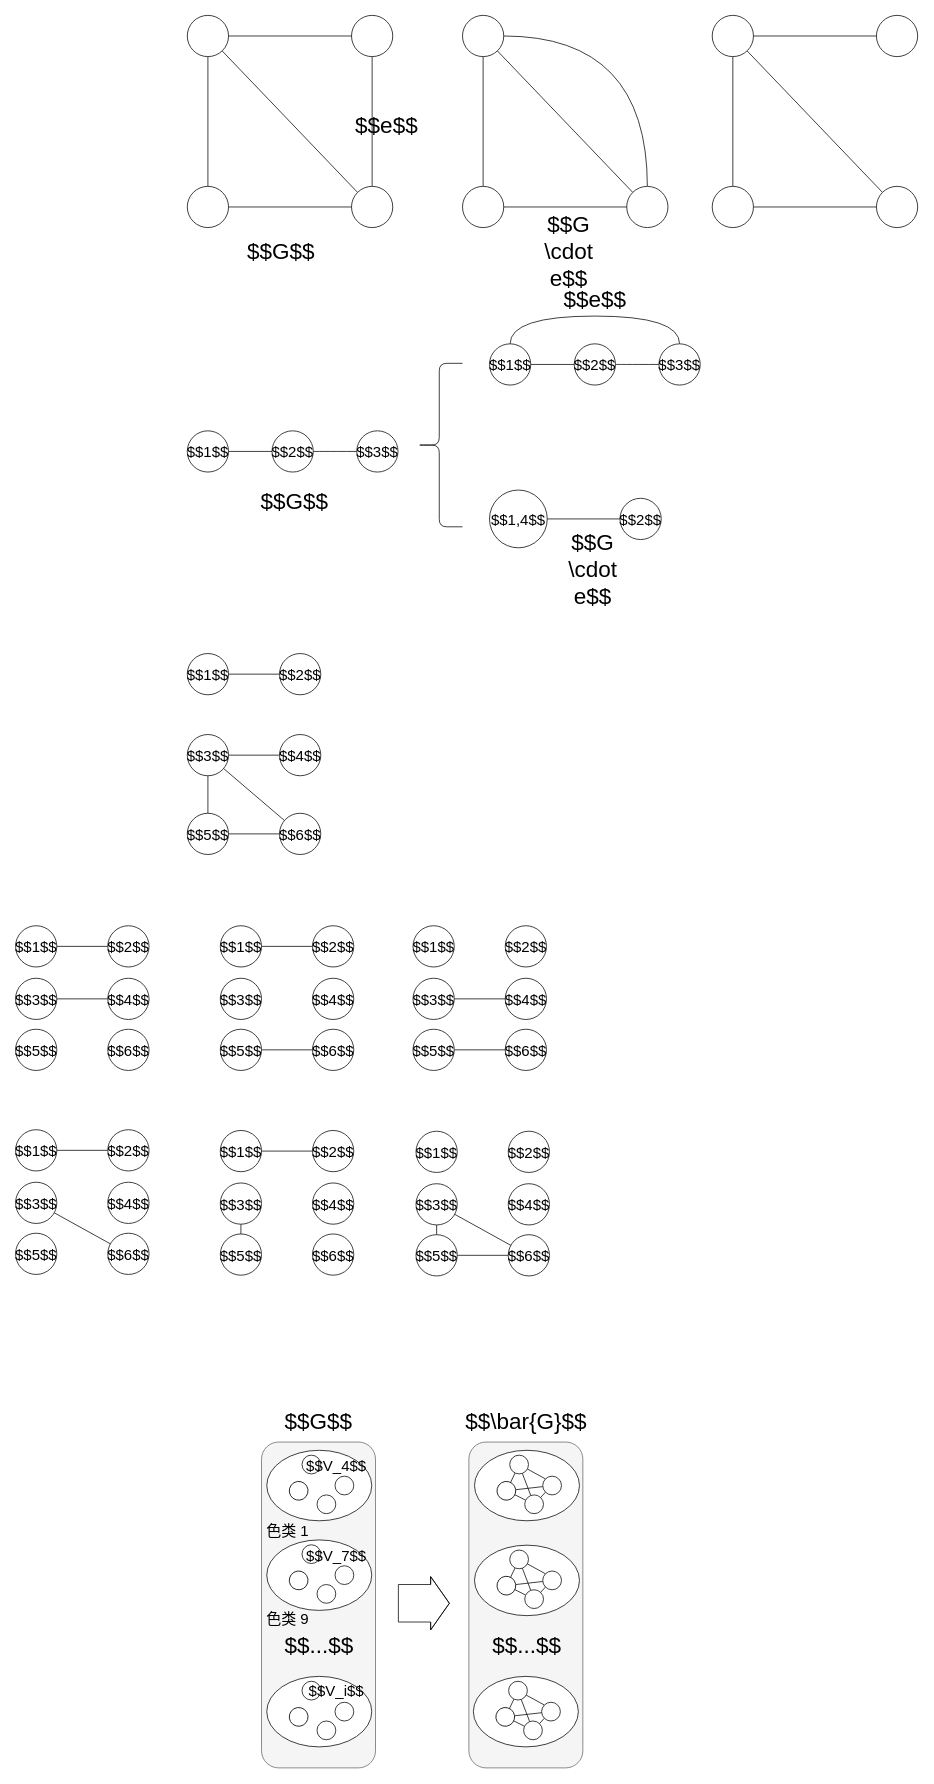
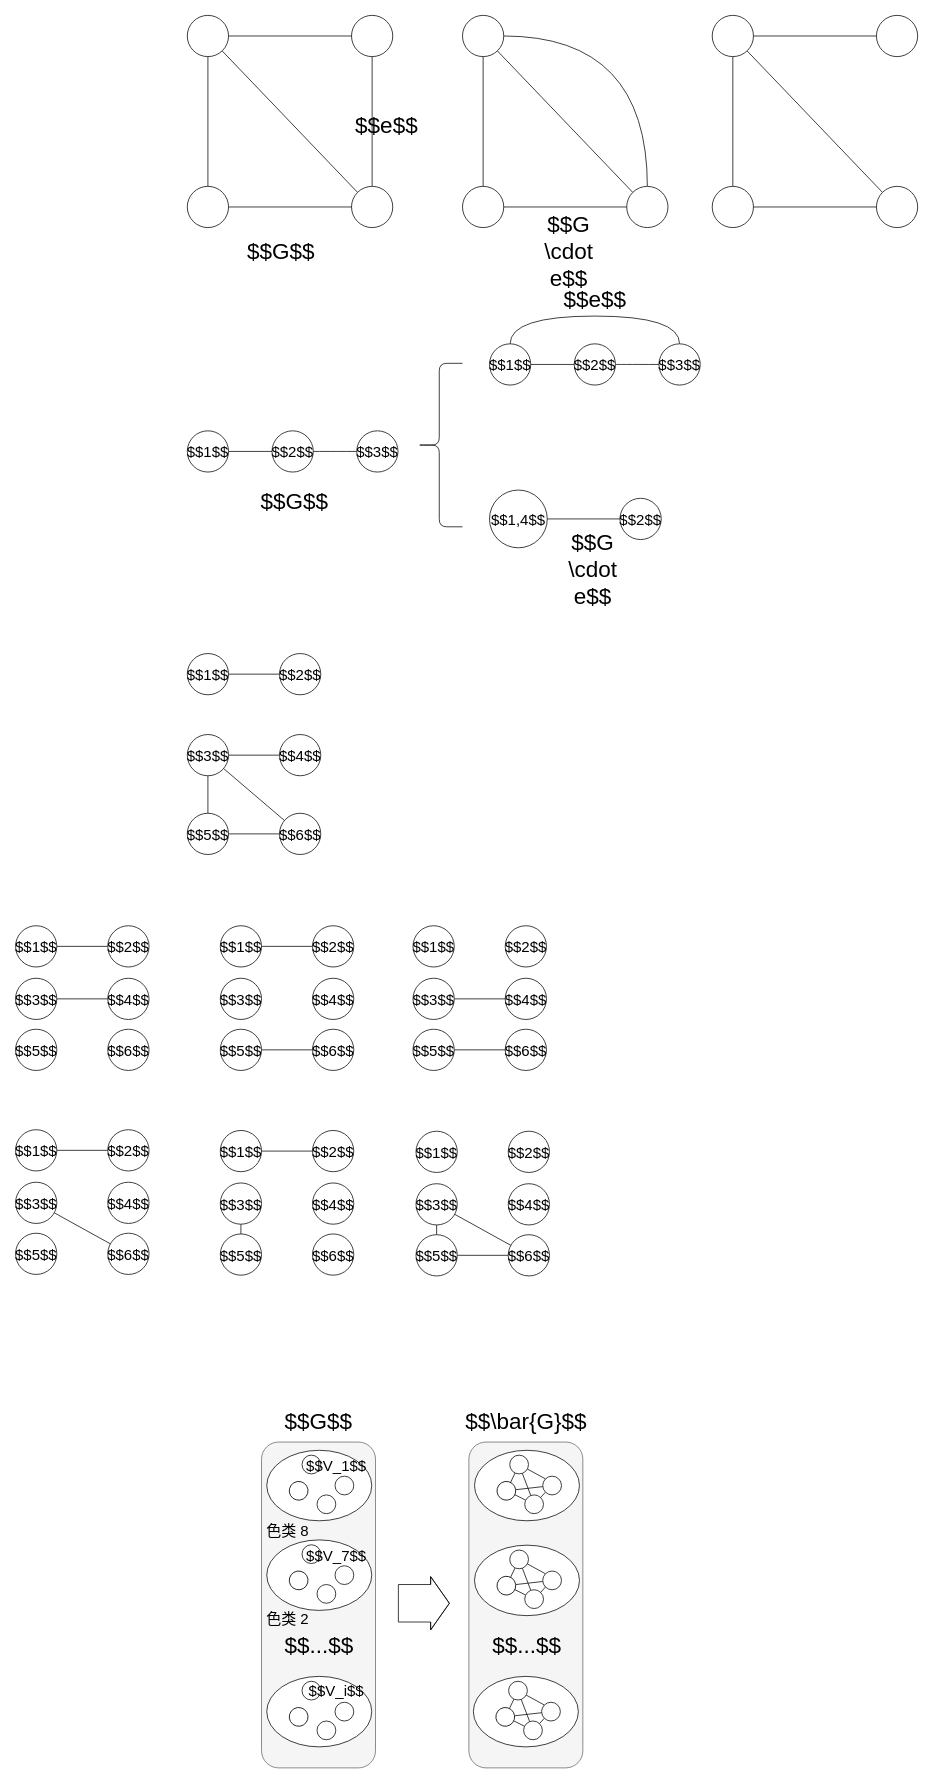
(336, 1465) -> (336, 1465)
(288, 1530) -> (288, 1530)
(288, 1619) -> (288, 1619)
